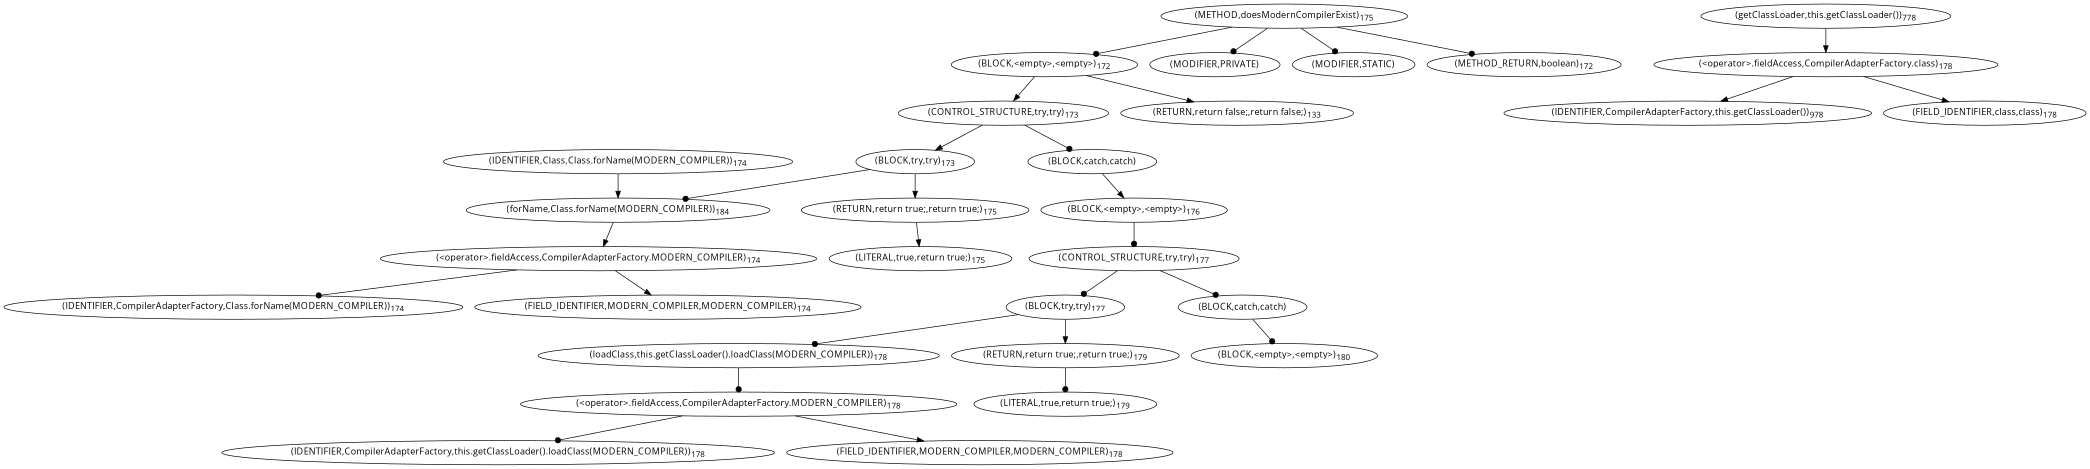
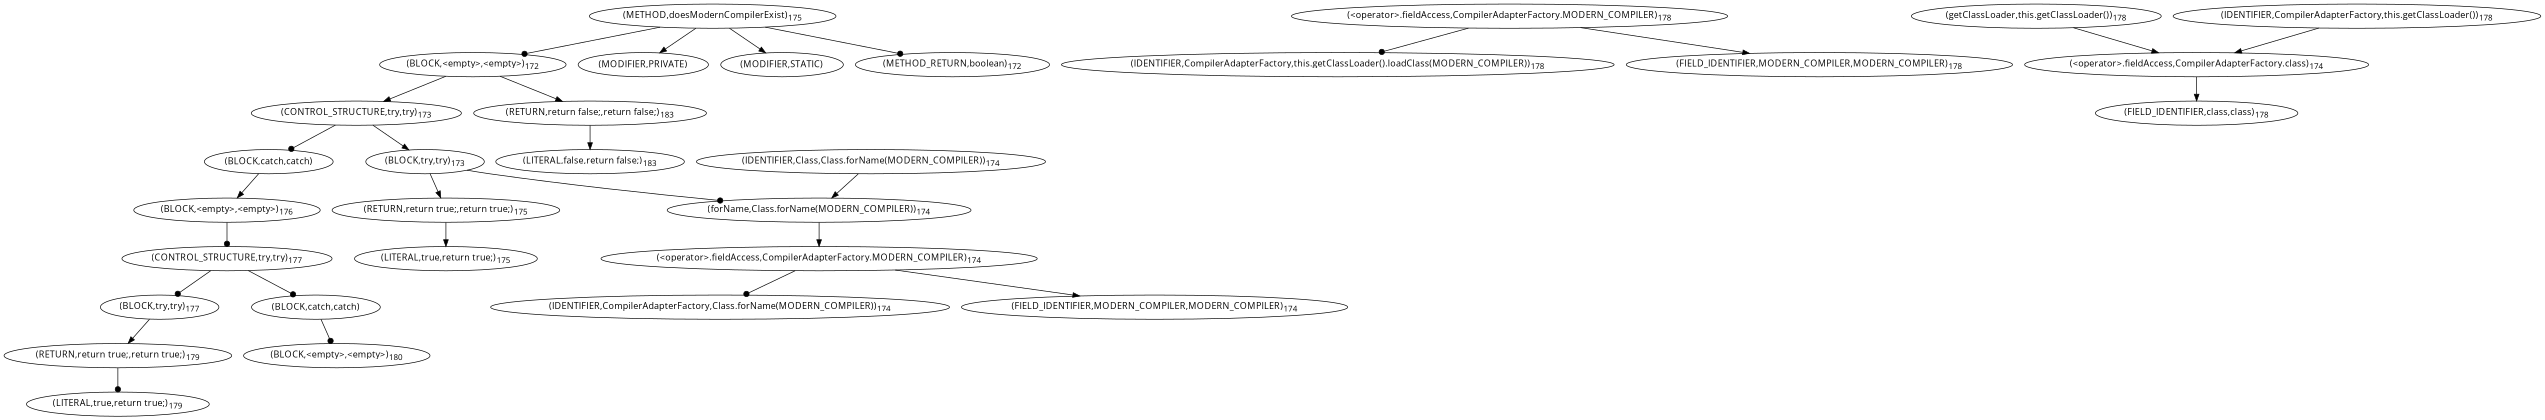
(1909, 15) -> (2120, 15)
(1252, 39) -> (681, 39)
(1317, 39) -> (745, 39)
(1946, 64) -> (2317, 64)
(1760, 88) -> (2280, 39)
(1314, 112) -> (667, 112)
(1817, 112) -> (2486, 15)
none -> (590, 162)
(722, 209) -> (924, 209)
(739, 356) -> none
